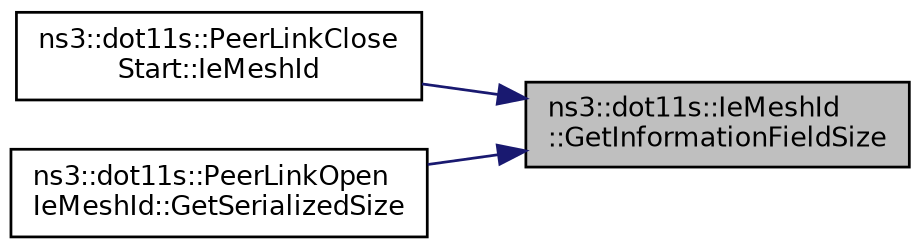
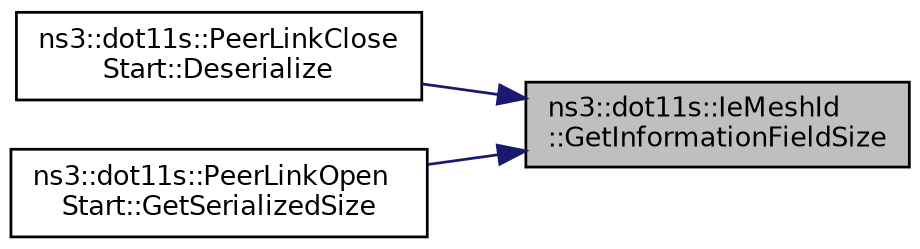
(219, 56) -> (219, 56)
(219, 193) -> (219, 193)
